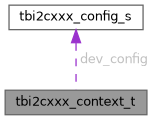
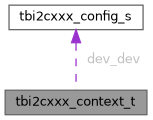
(112, 60) -> (112, 60)
